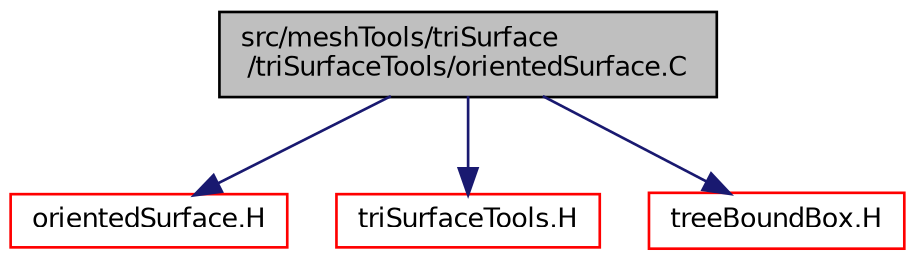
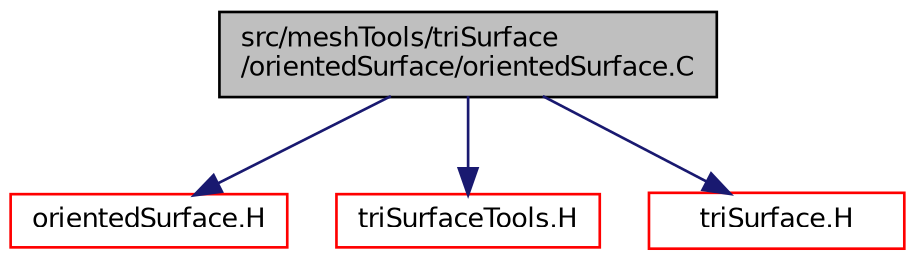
(468, 55) -> (468, 55)
(777, 221) -> (777, 221)
